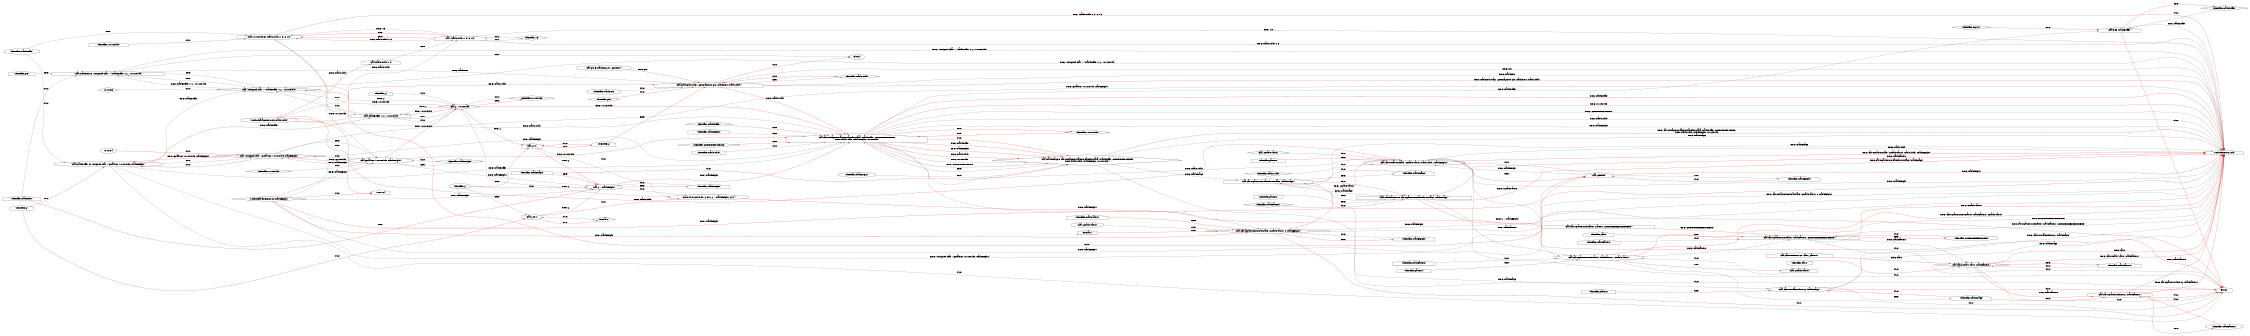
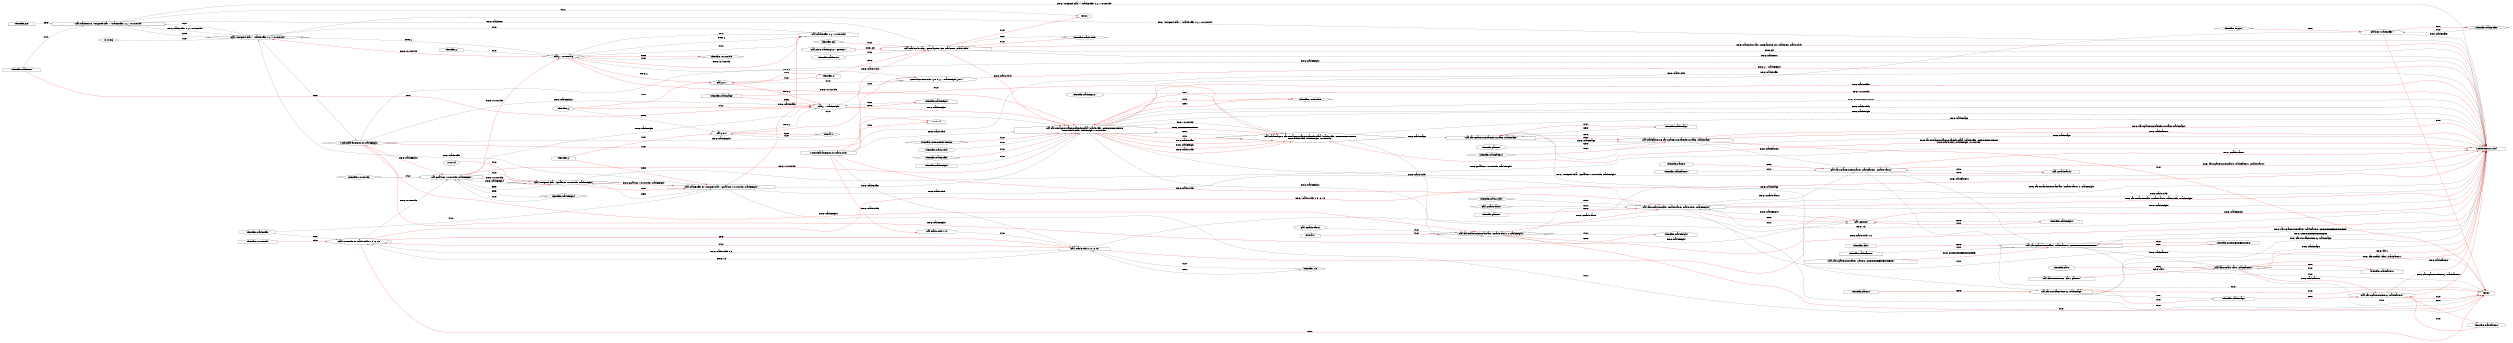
none -> (1676, 75)
(323, 97) -> (308, 90)
(1087, 217) -> none
